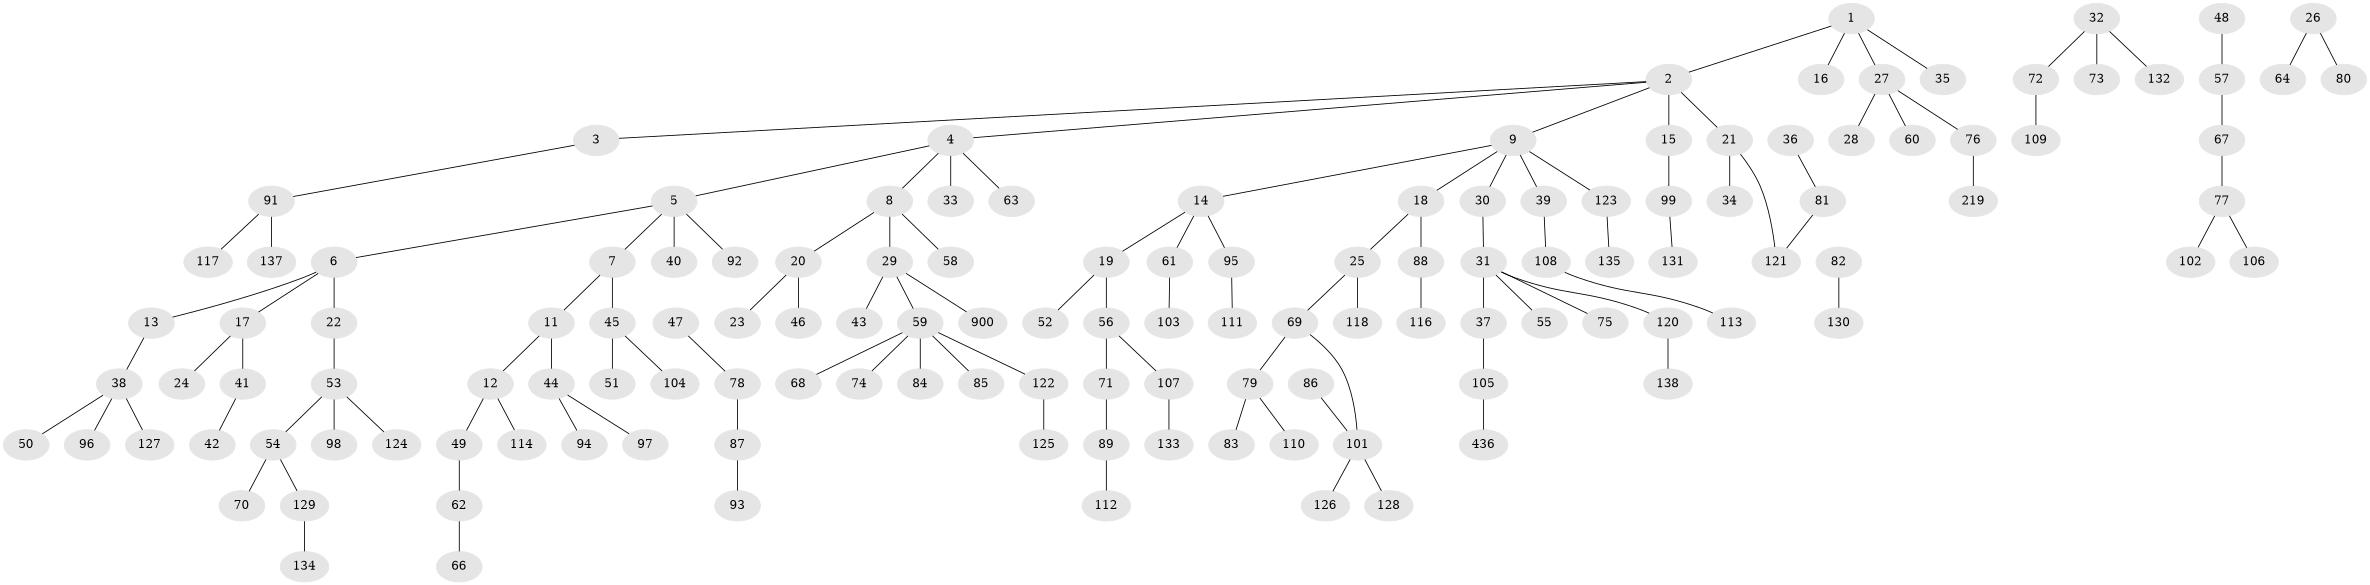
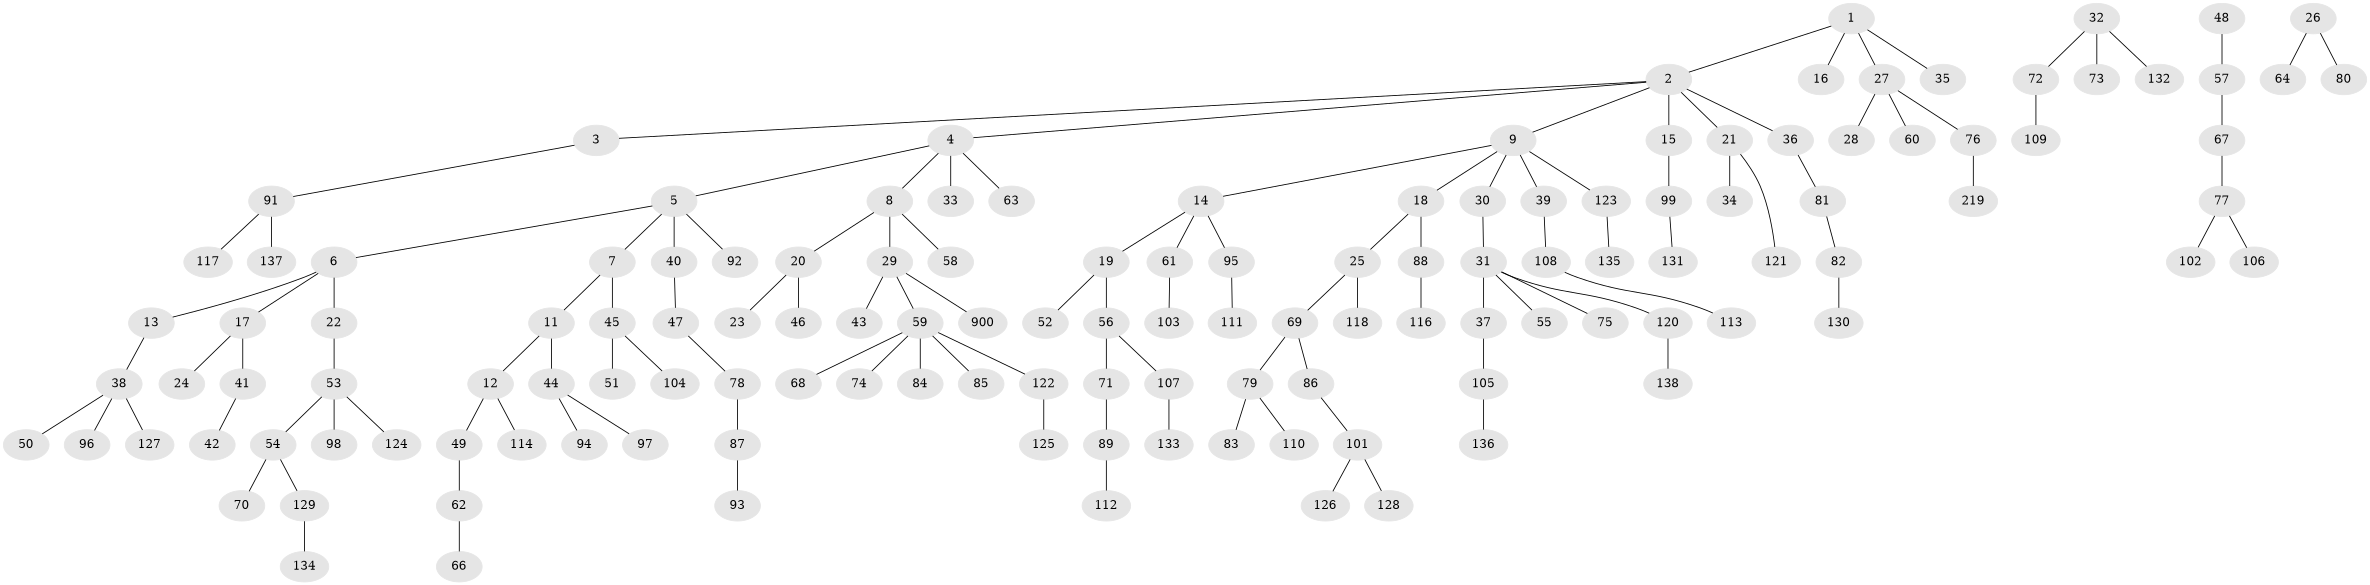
none -> (1730, 110)
(1800, 232) -> (1831, 232)
none -> (675, 293)
(1345, 376) -> (1303, 354)
(1484, 445) -> (1484, 445)
